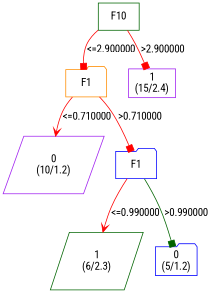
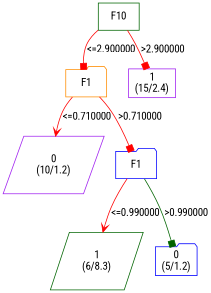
(97, 261) -> (97, 261)
